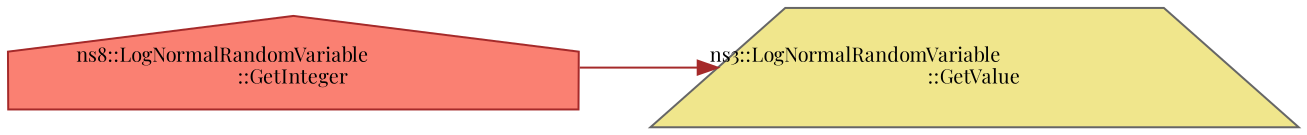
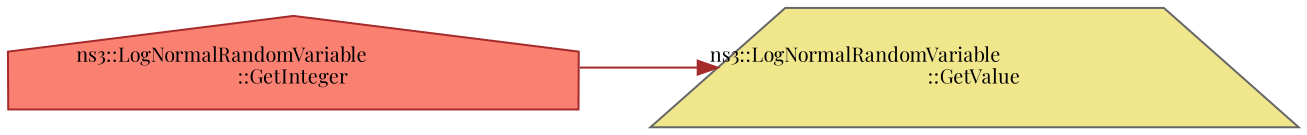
(293, 68) -> (293, 68)
